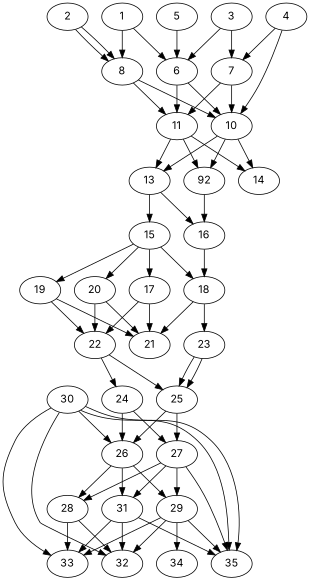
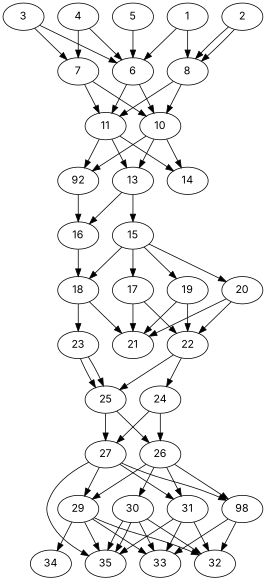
(266, 70) -> (103, 41)
(92, 424) -> (148, 478)
(68, 509) -> (242, 509)
